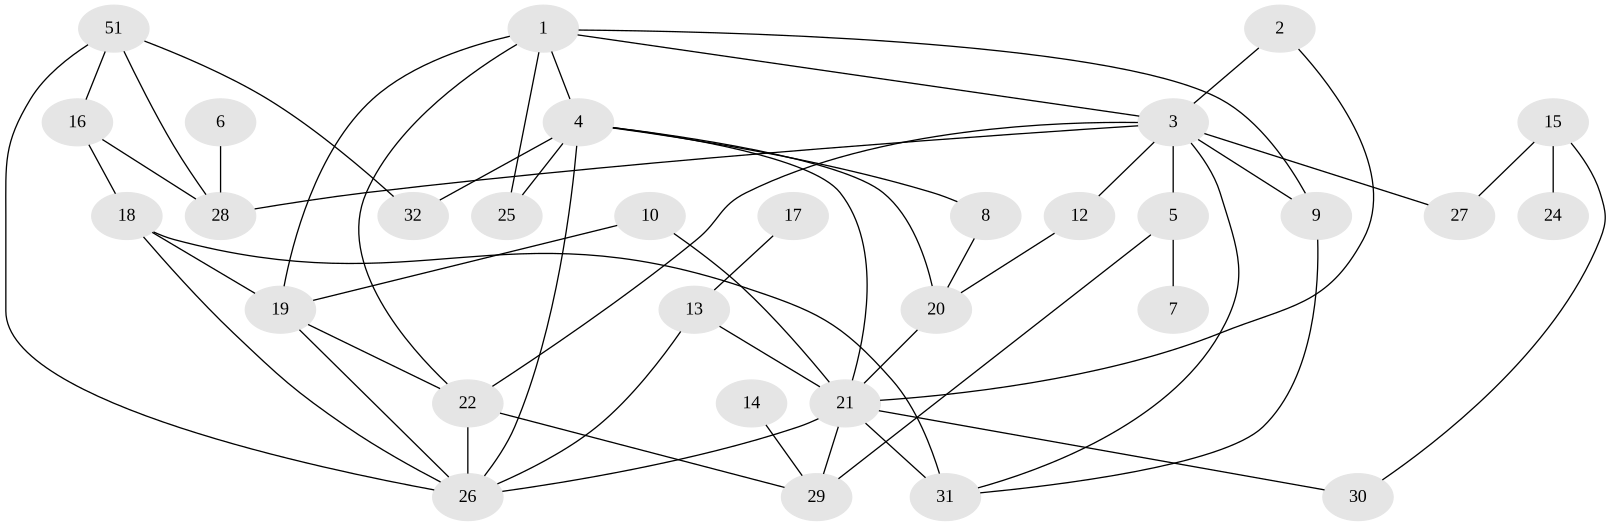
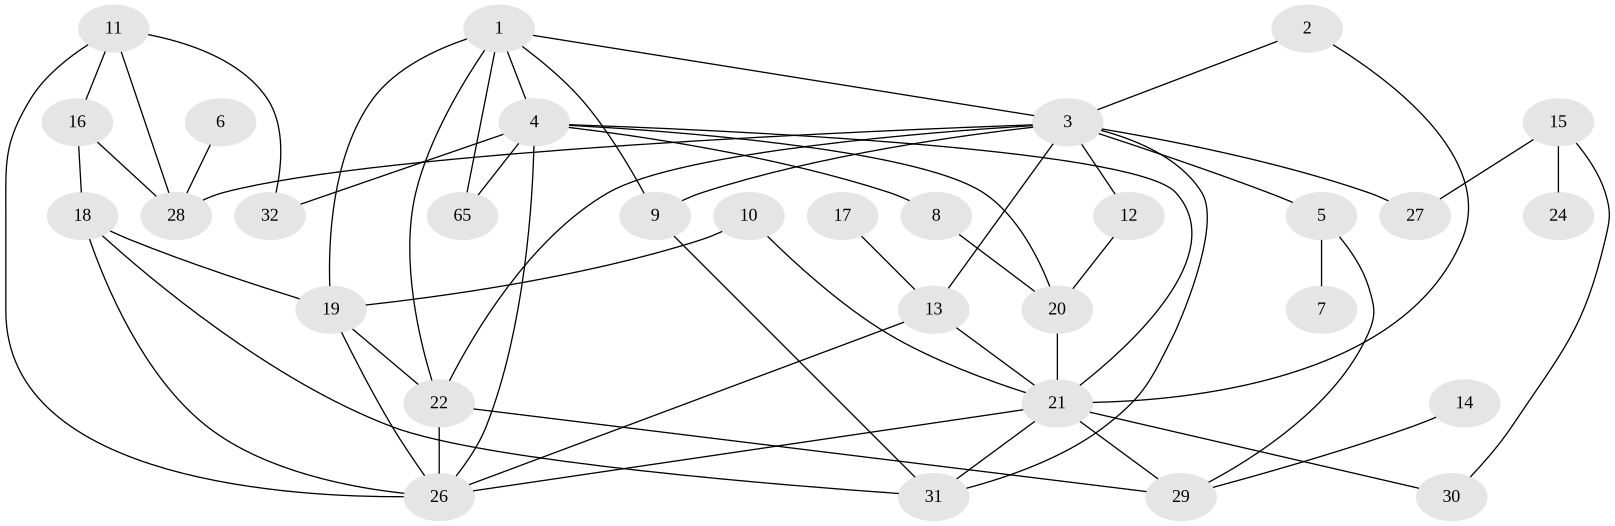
(114, 29) -> (114, 29)
(507, 216) -> (463, 216)
none -> (998, 220)
